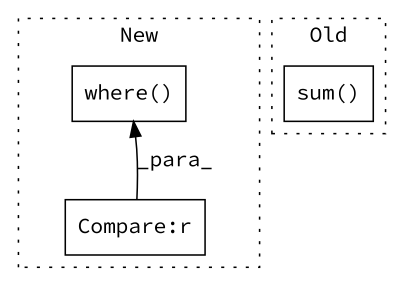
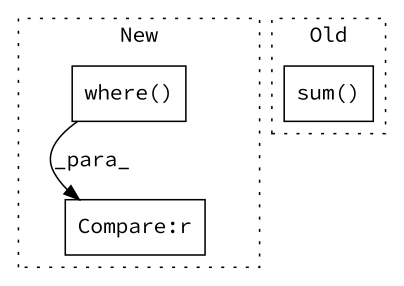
(137, 168) -> (51, 153)
